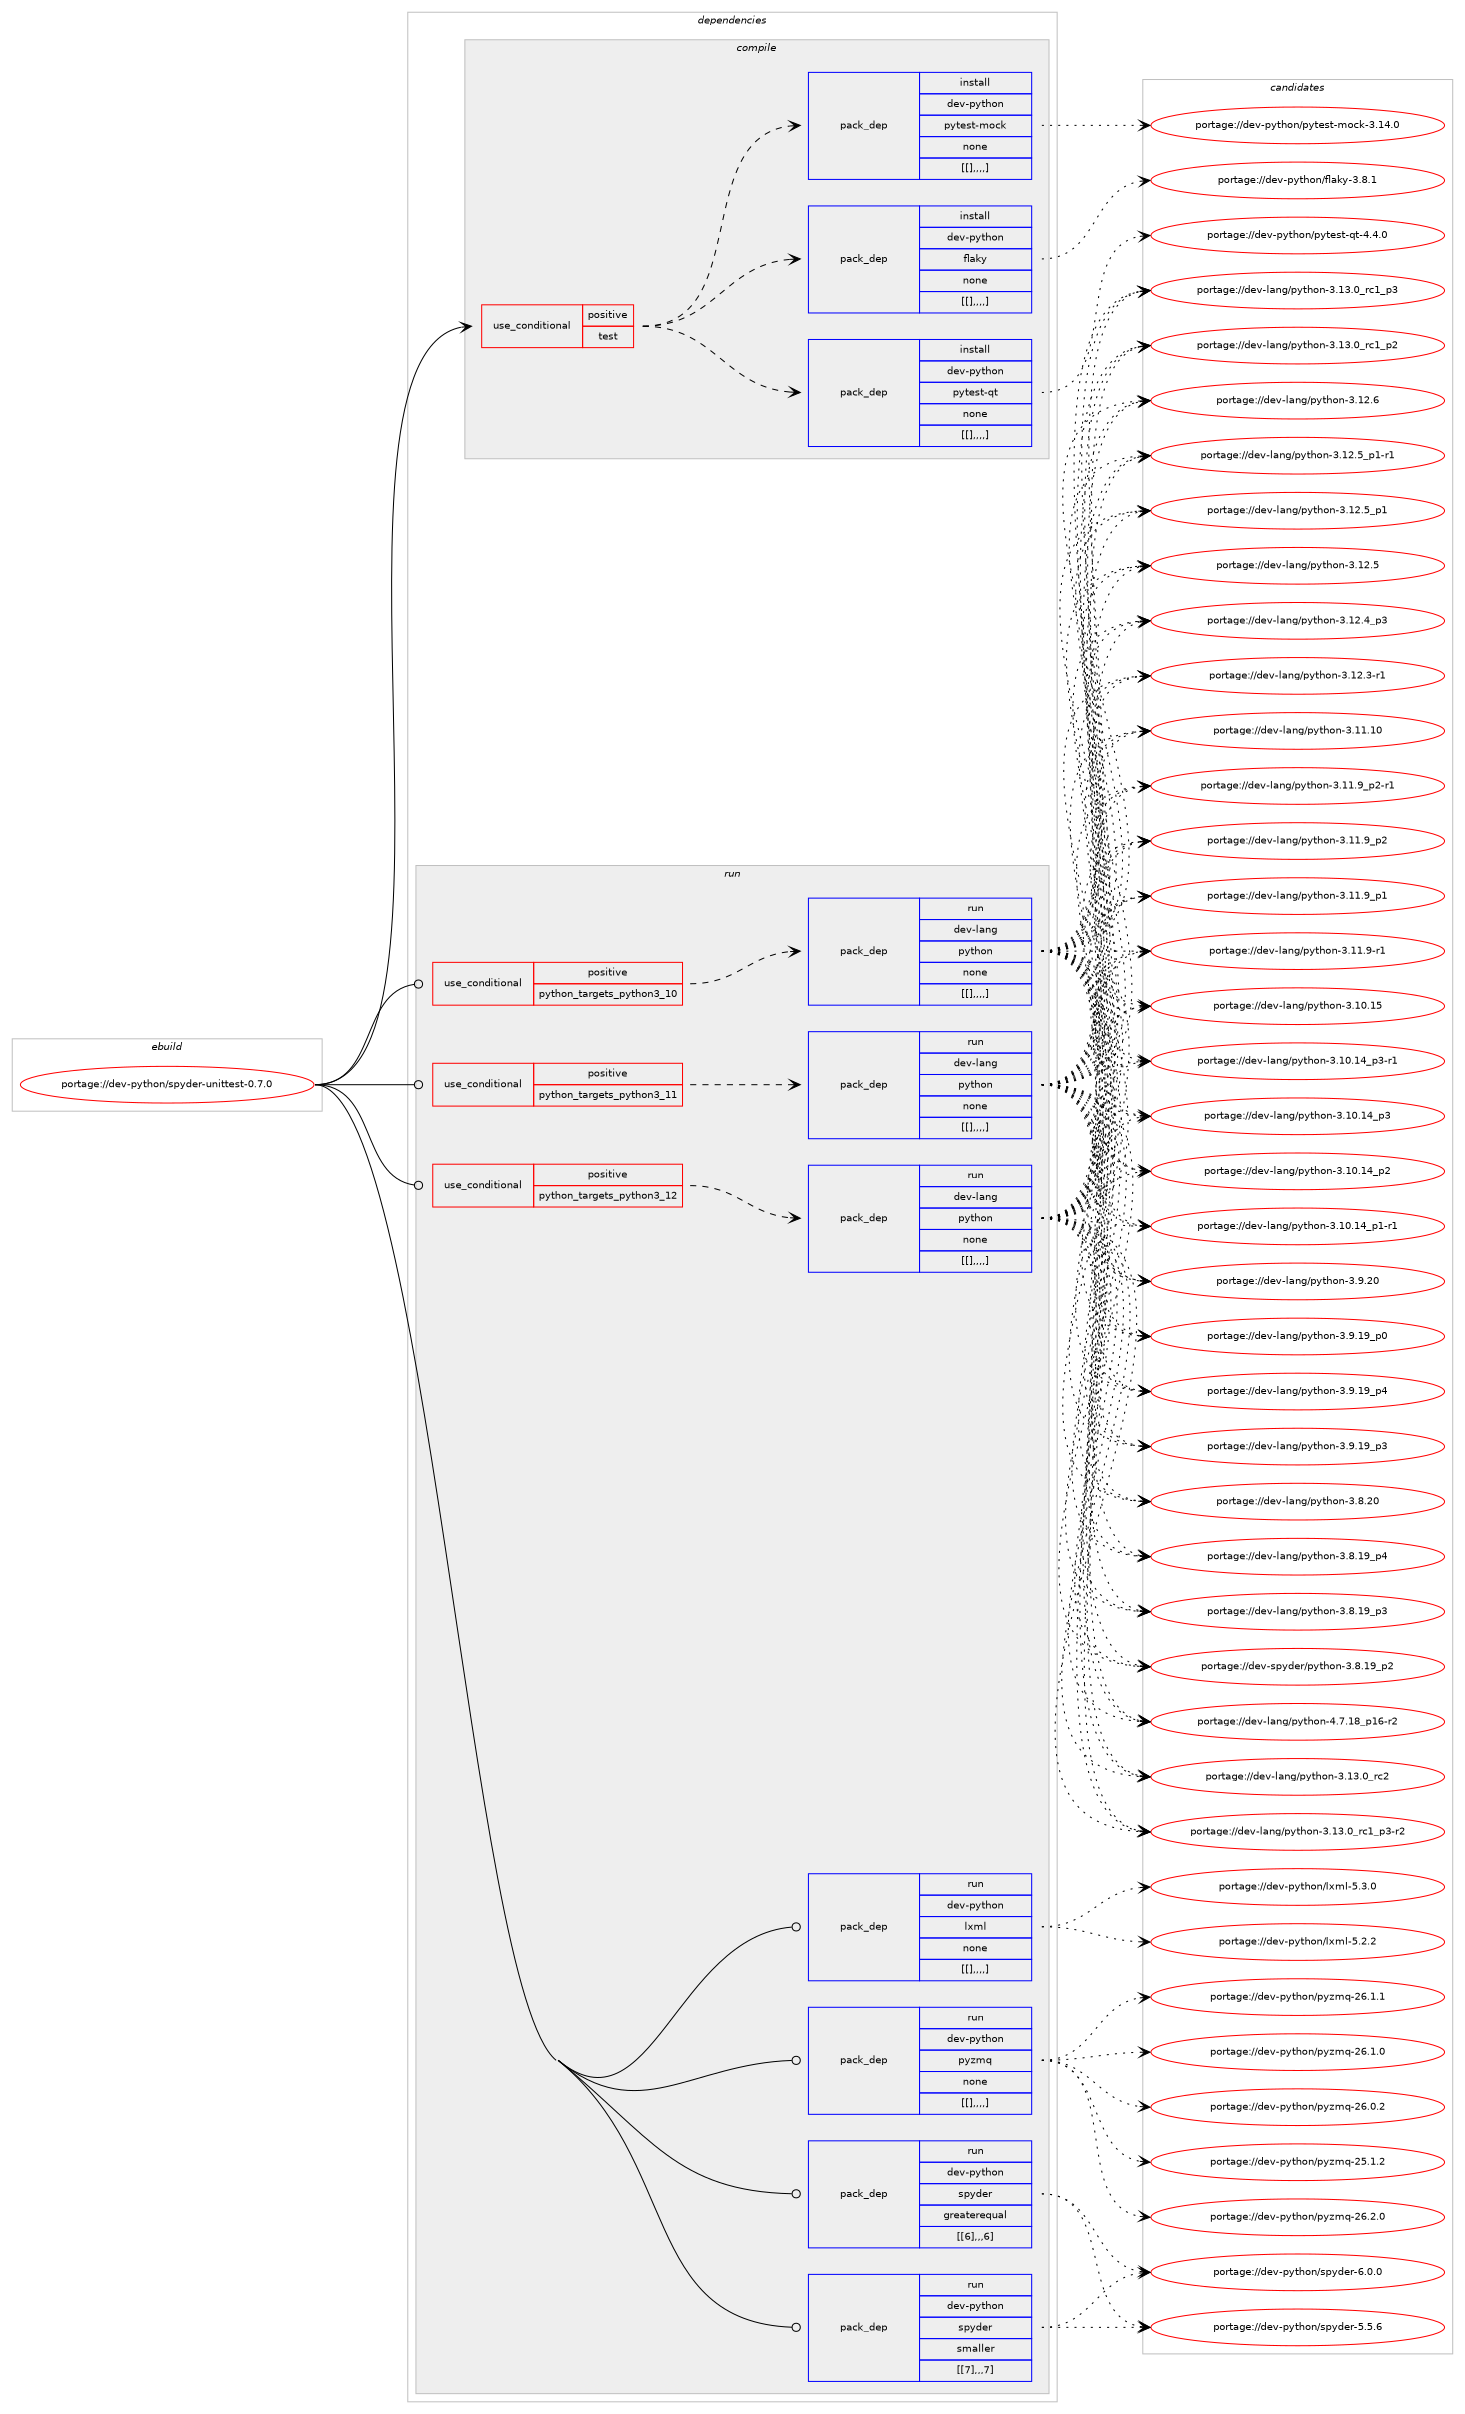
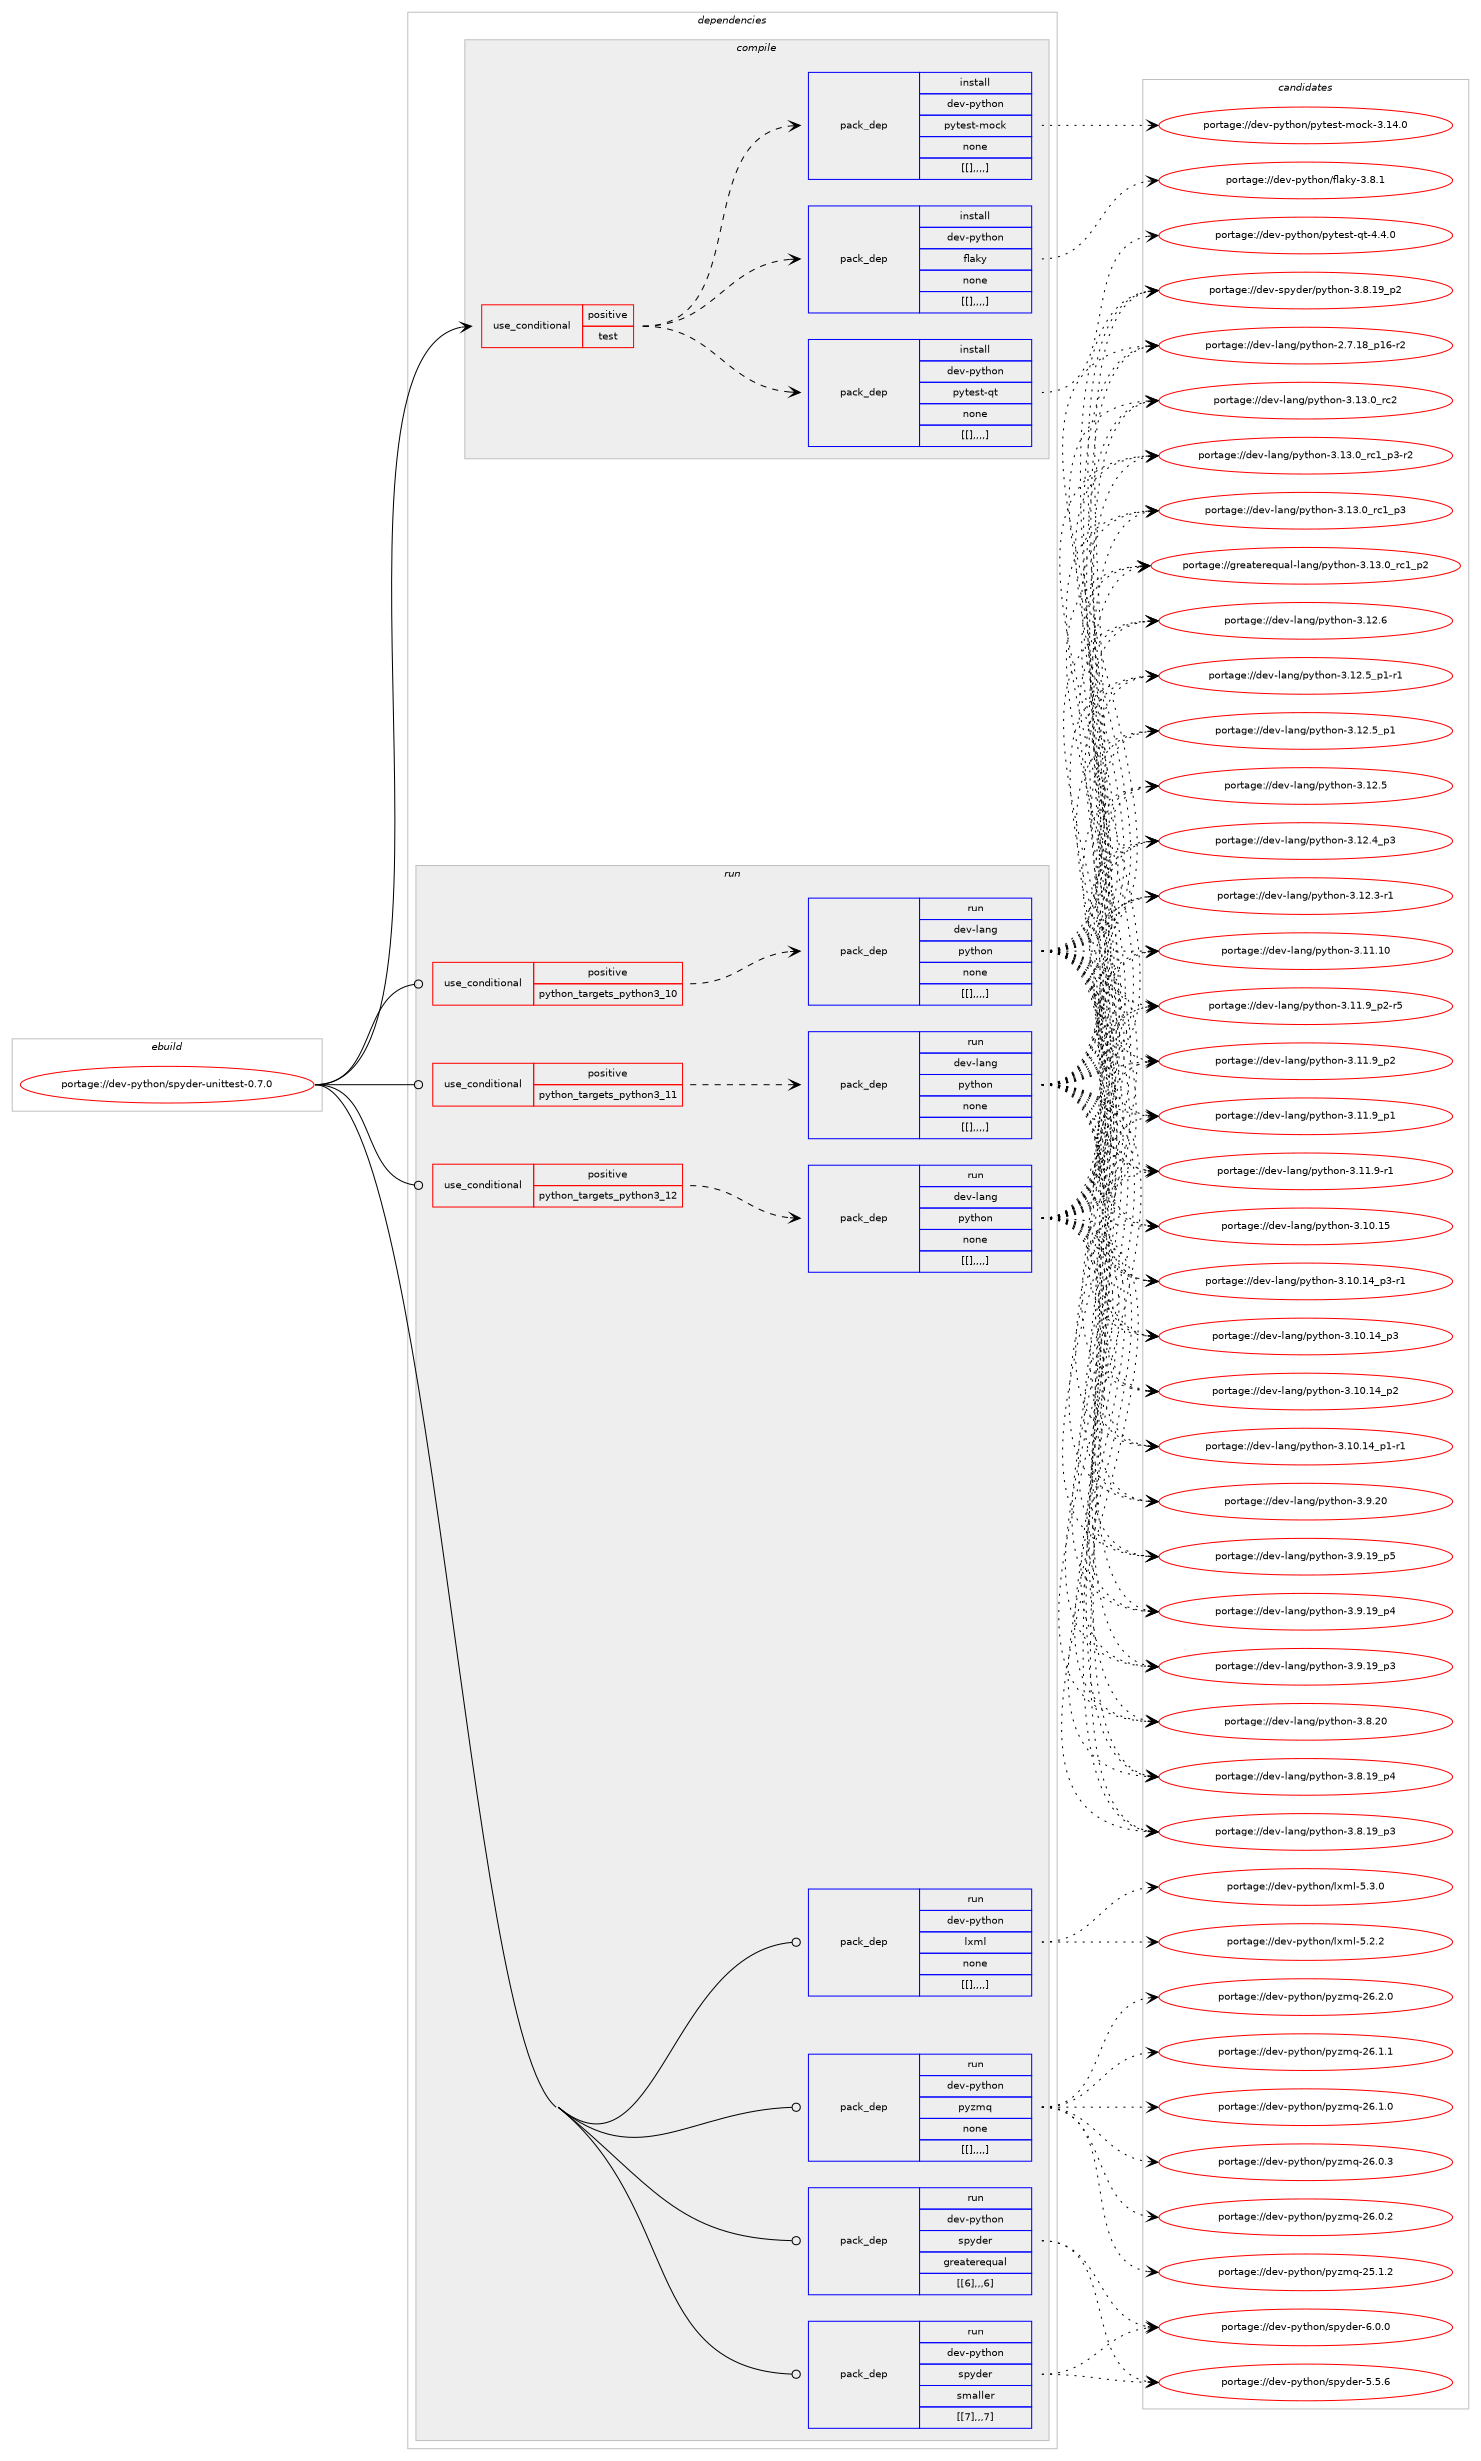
(1298, 346) -> (1306, 566)
(1298, 786) -> (1306, 1006)
(1298, 1336) -> (1306, 1557)
(1298, 1722) -> (1306, 346)
none -> (1306, 2162)
